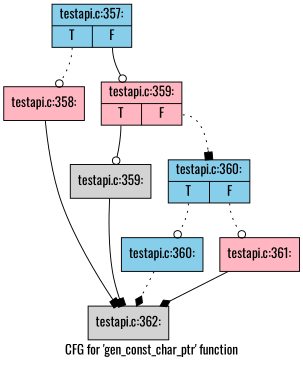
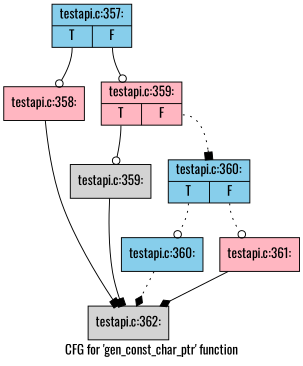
(69, 65) -> (69, 65)
